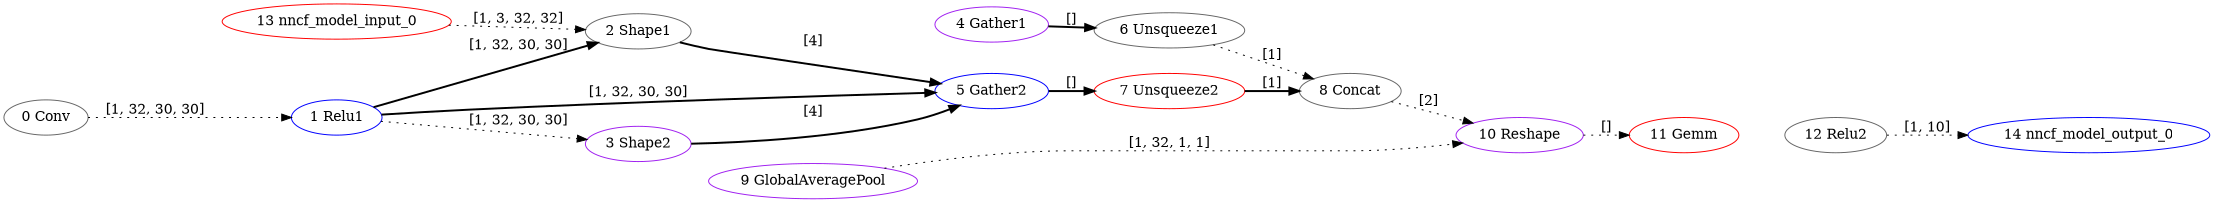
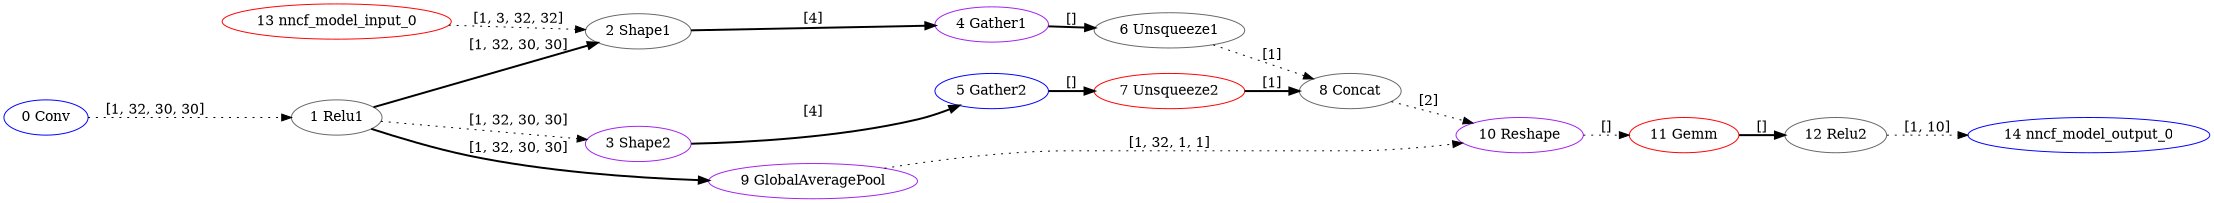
(805, 63) -> (808, 28)
(653, 102) -> (533, 167)
(46, 118) -> (46, 118)
(337, 118) -> (337, 118)
none -> (1757, 135)
